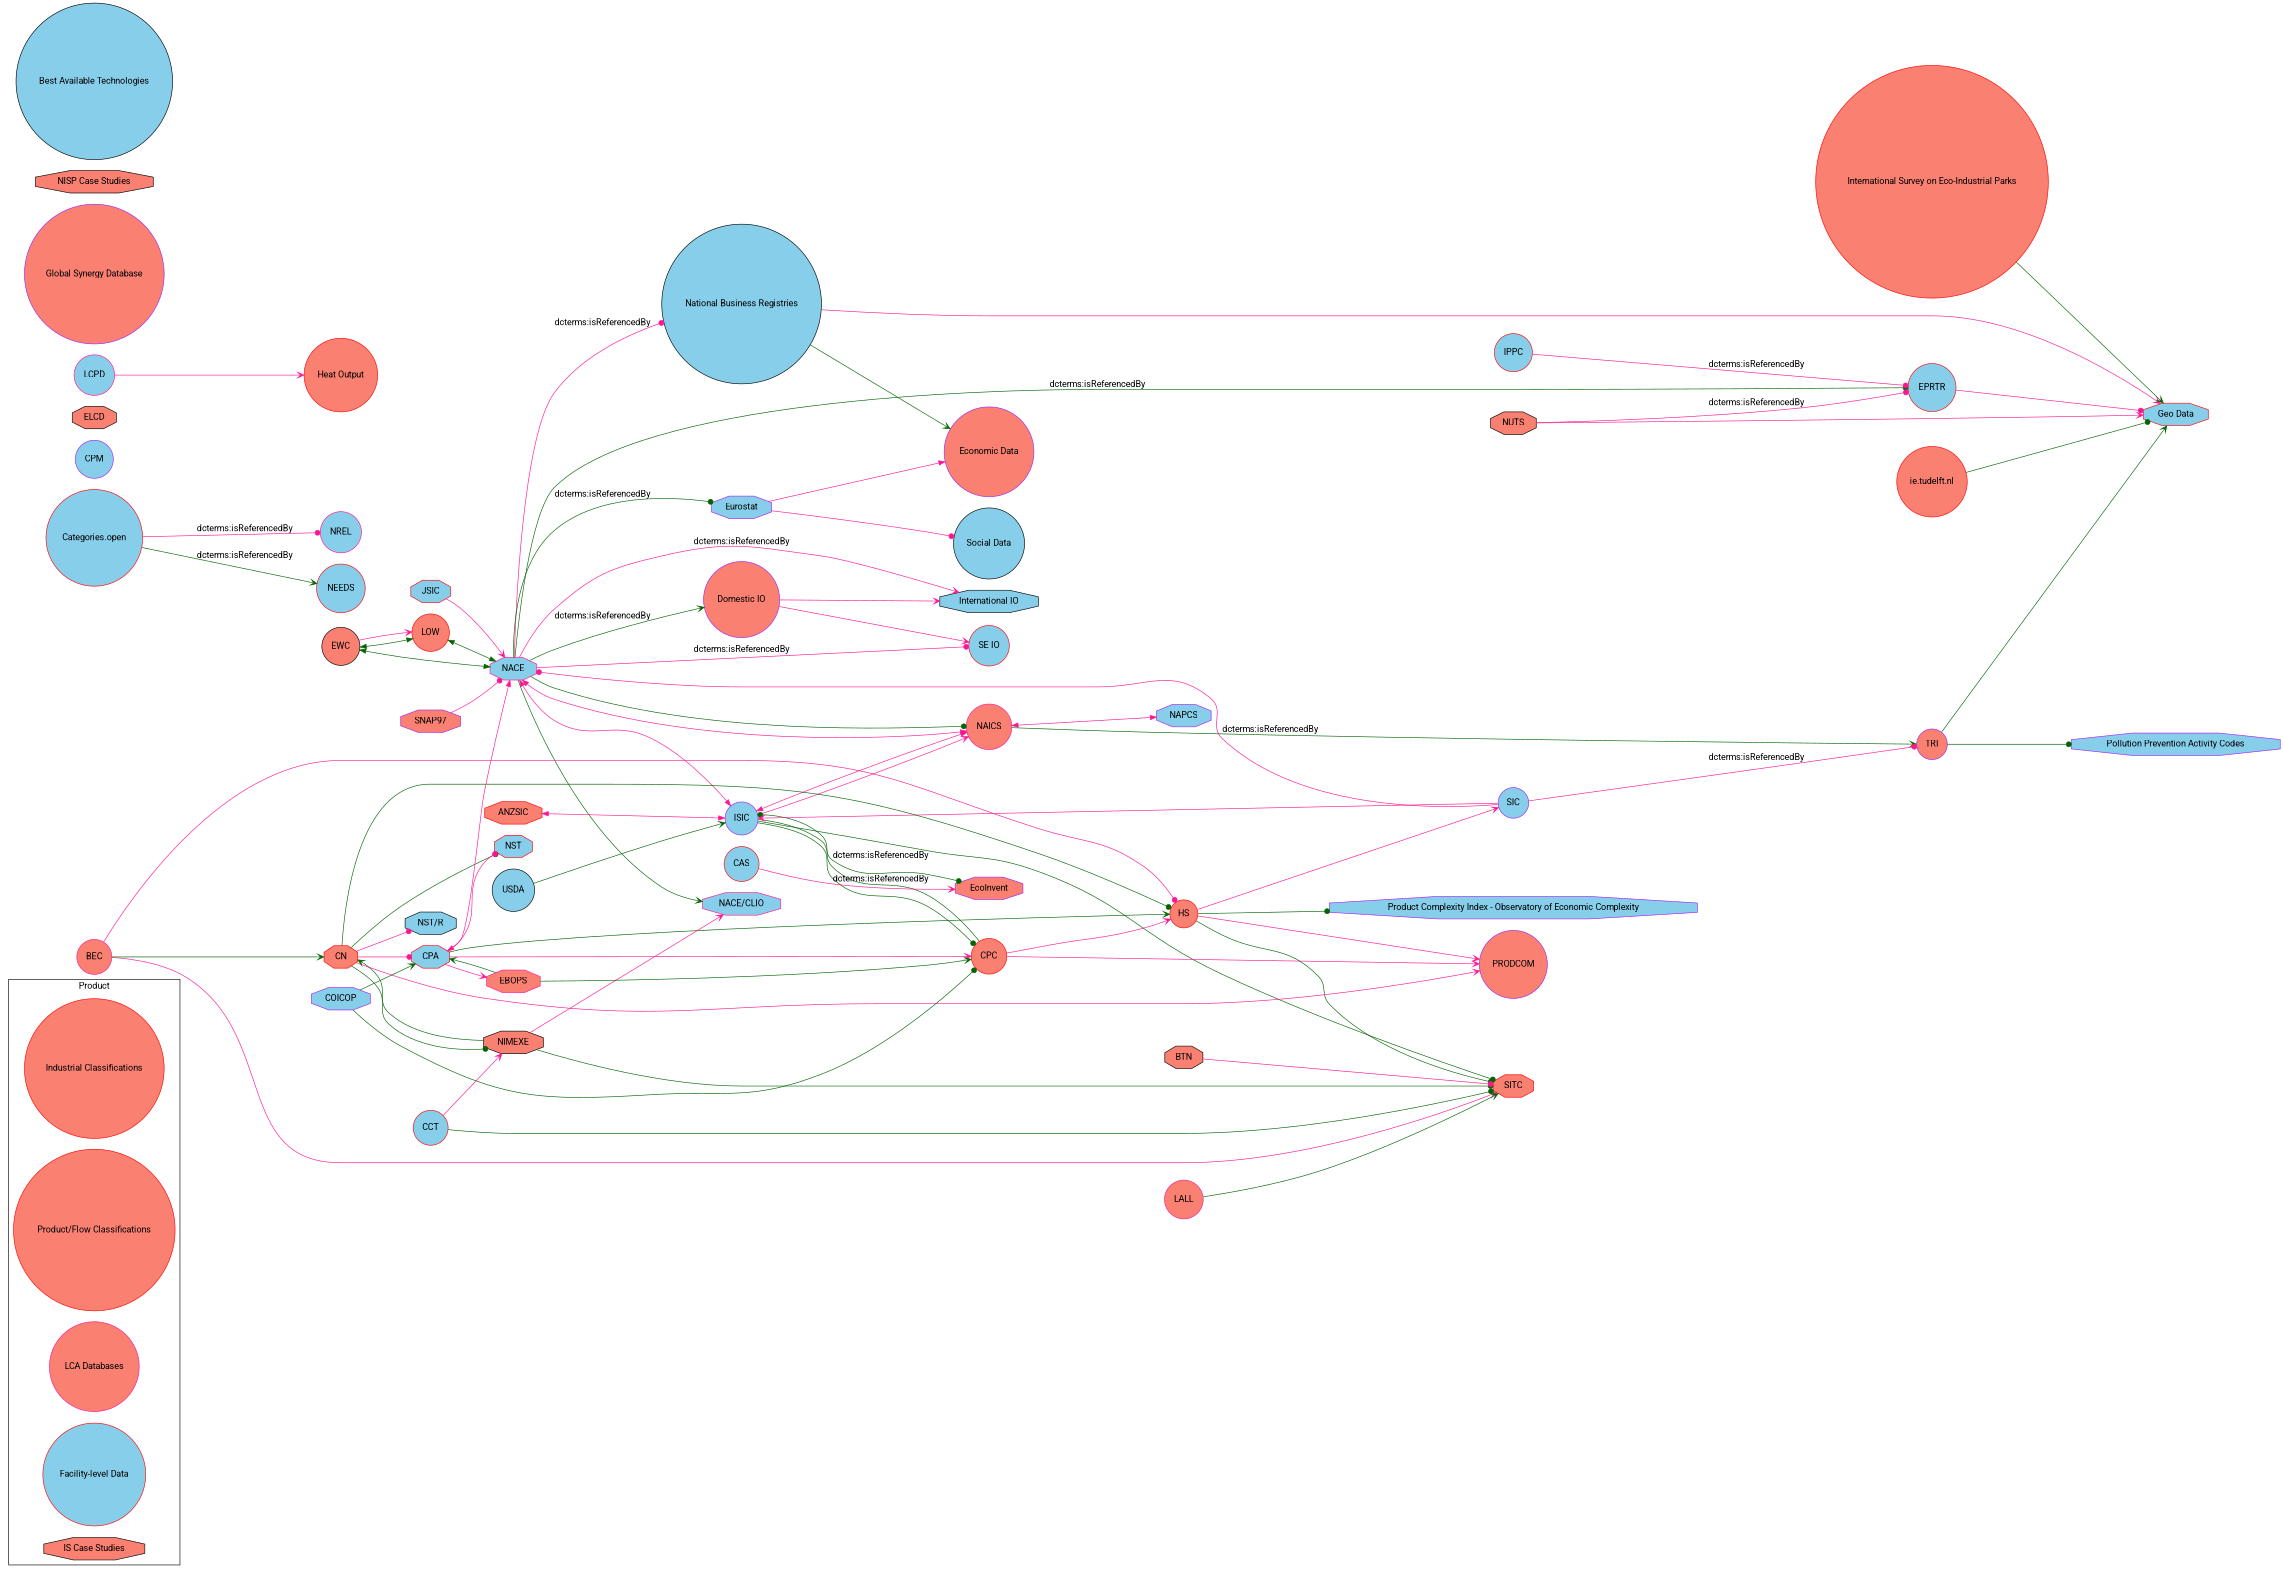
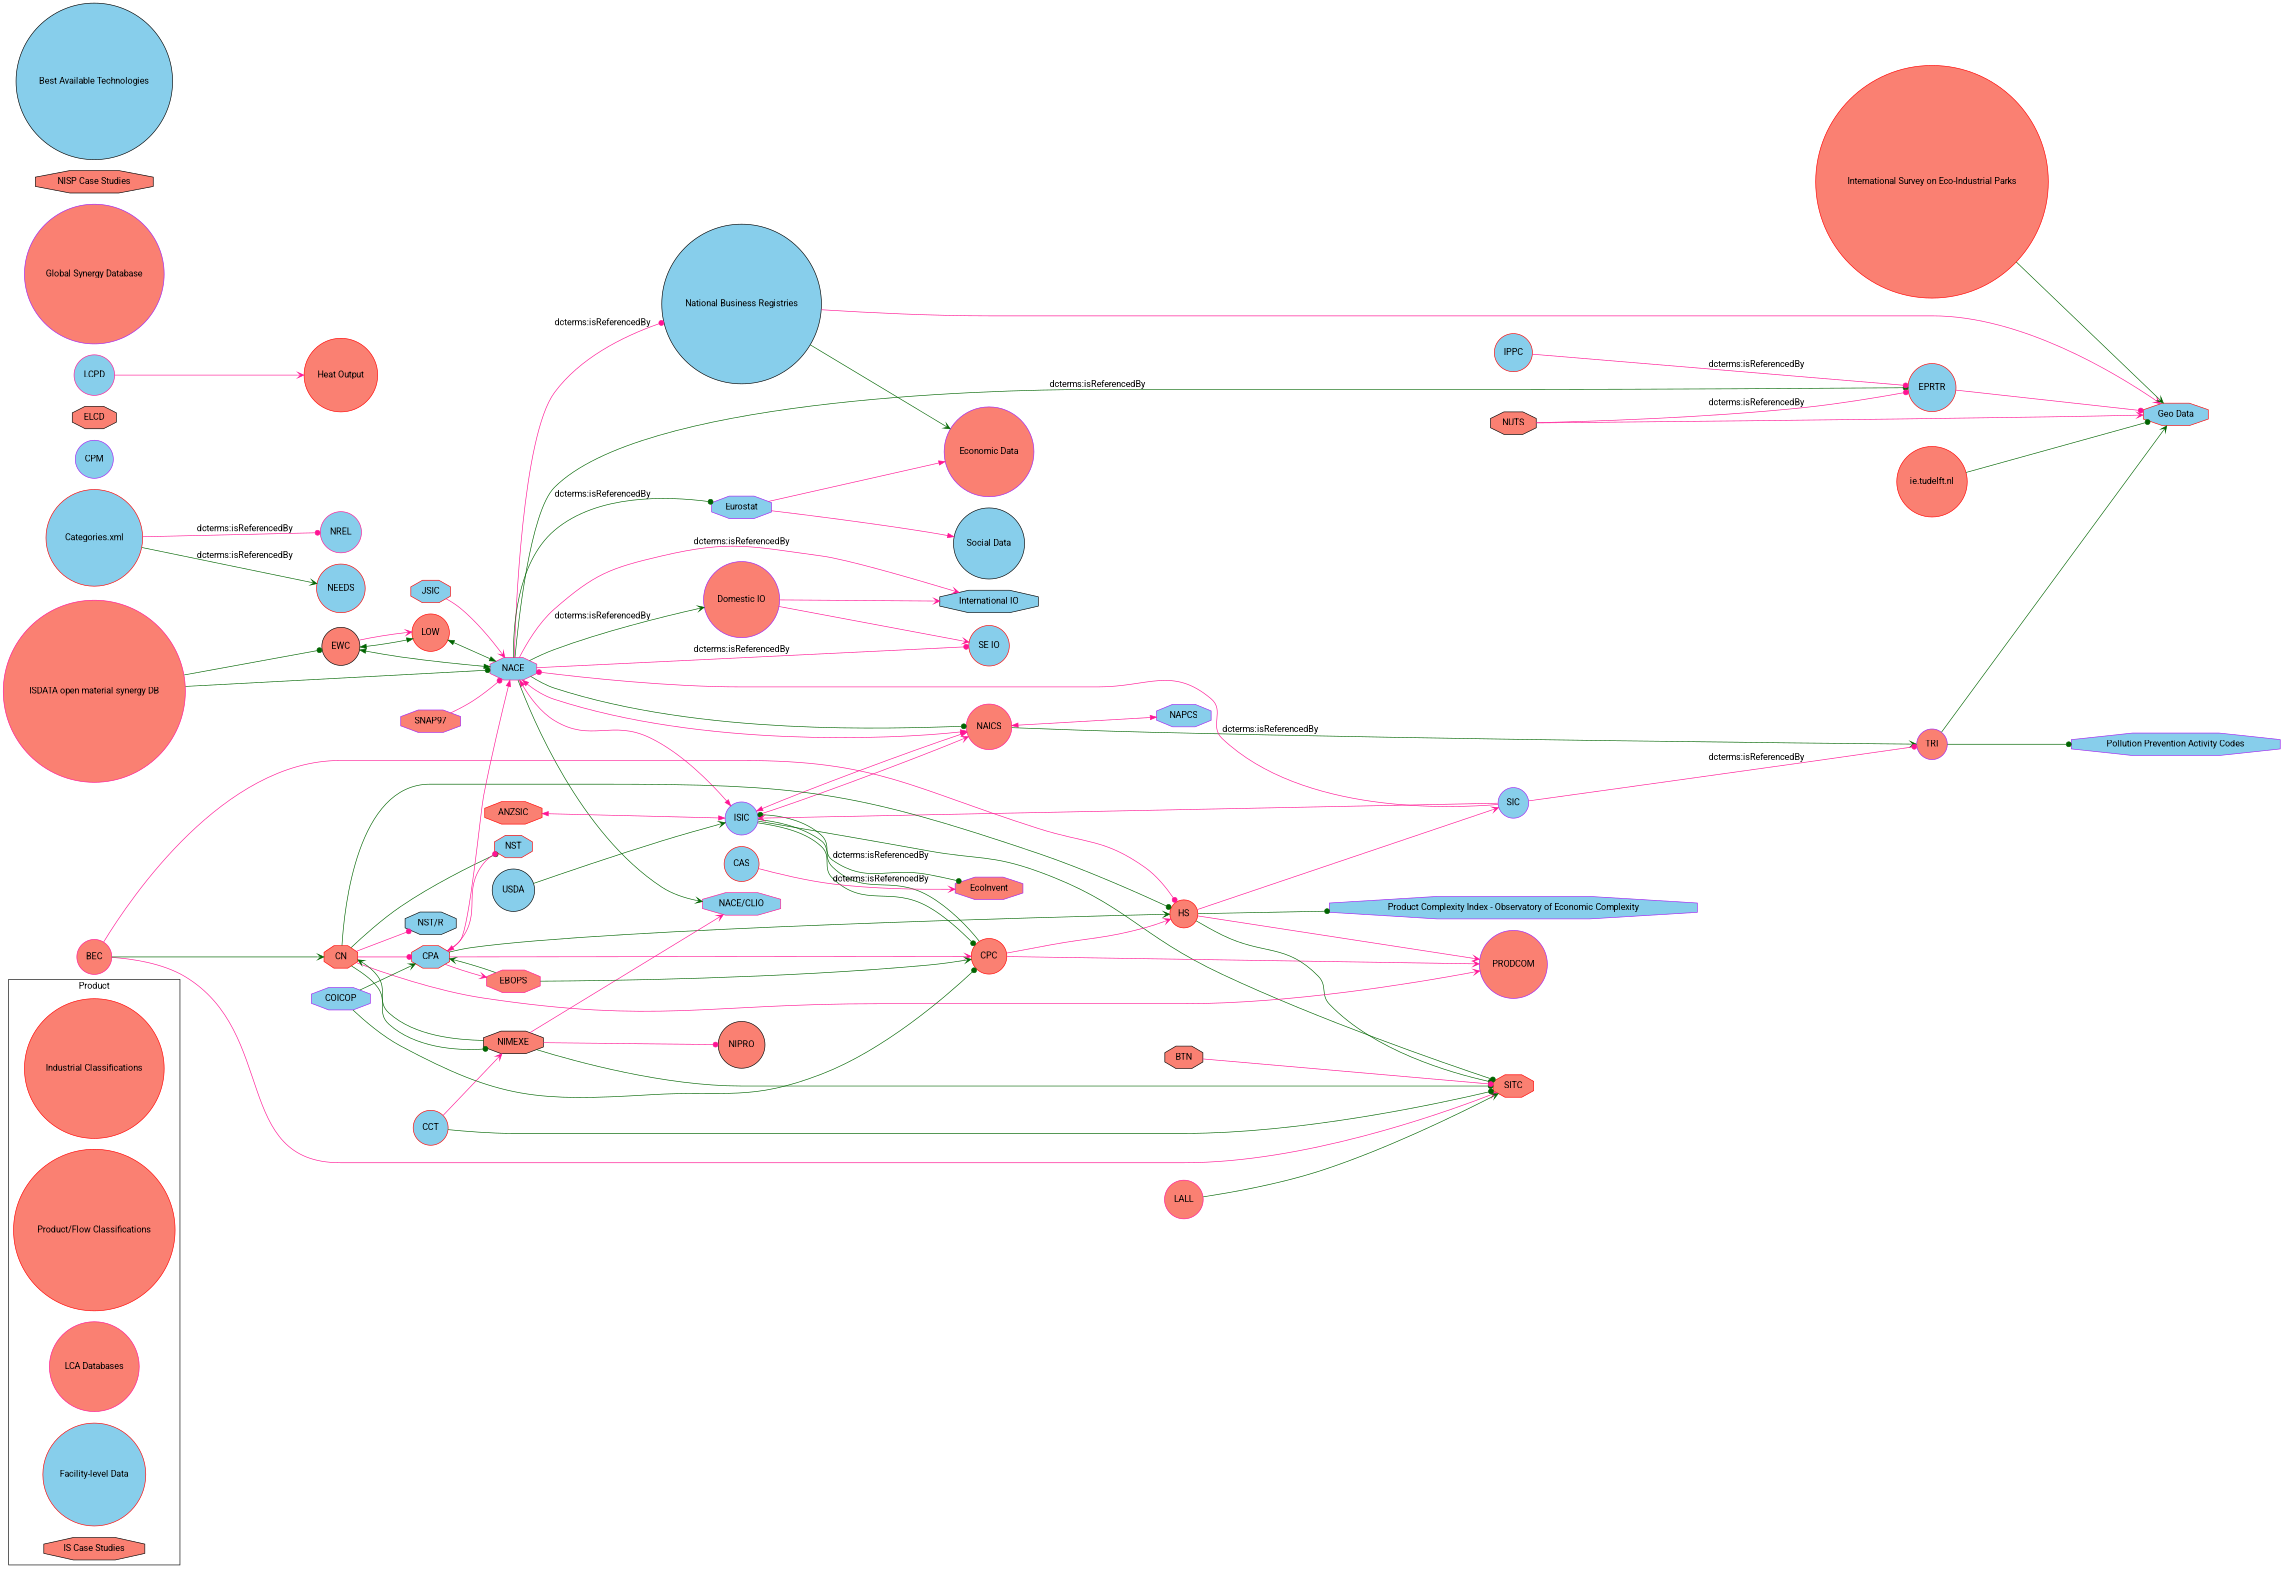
(860, 522) -> (860, 522)
(94, 538) -> (94, 538)
none -> (94, 691)
none -> (742, 1045)
